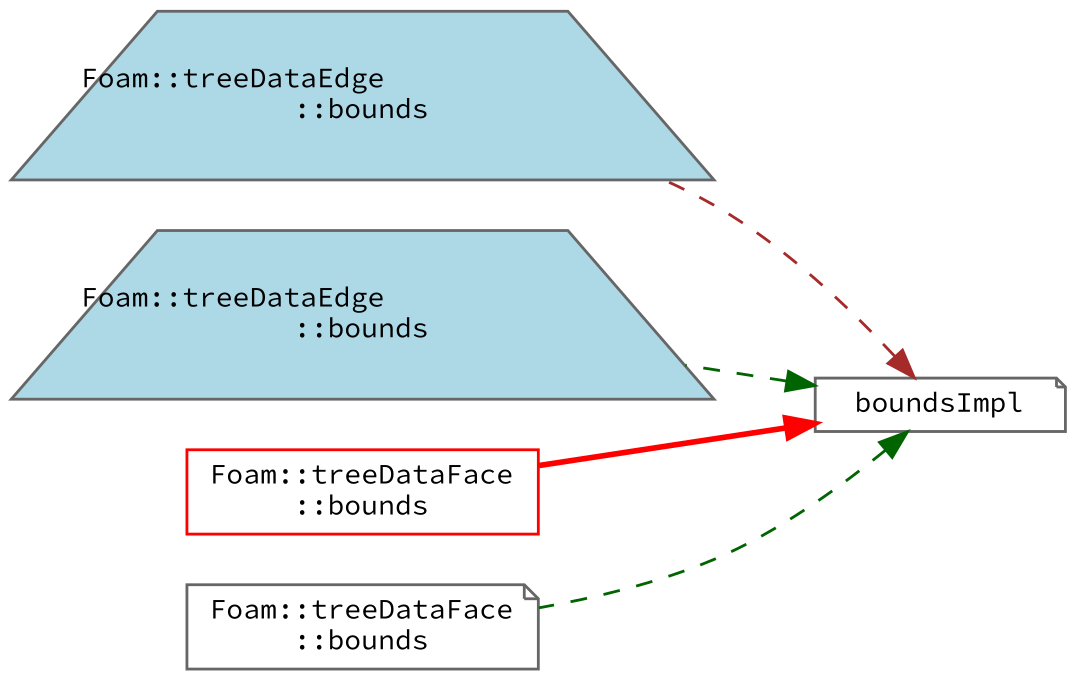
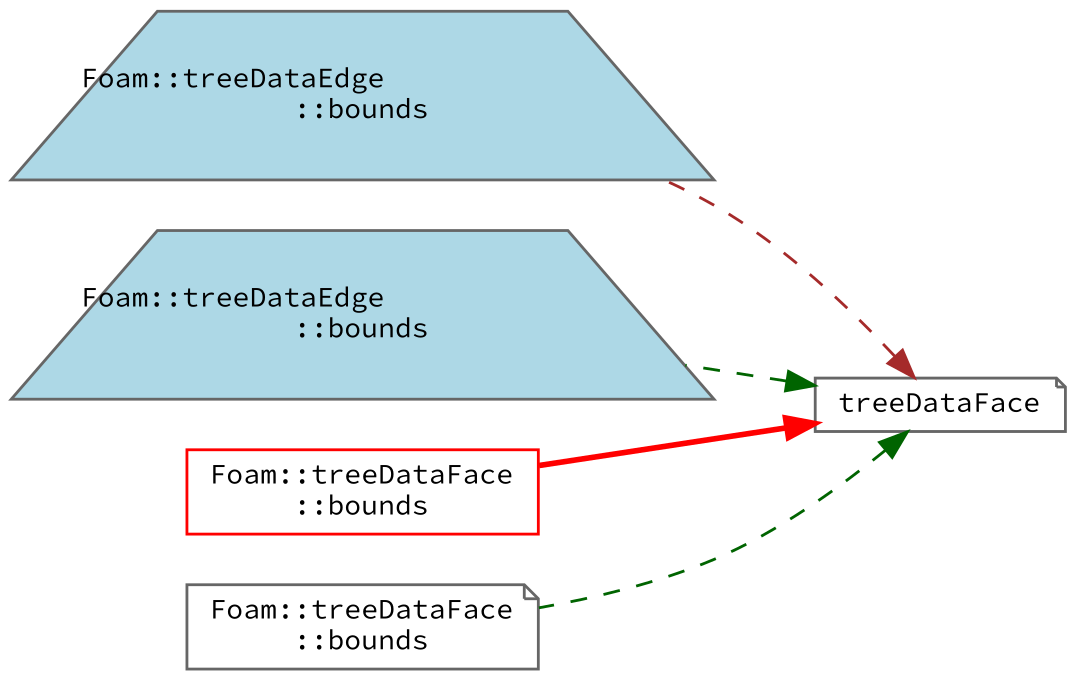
(940, 405) -> (940, 405)
